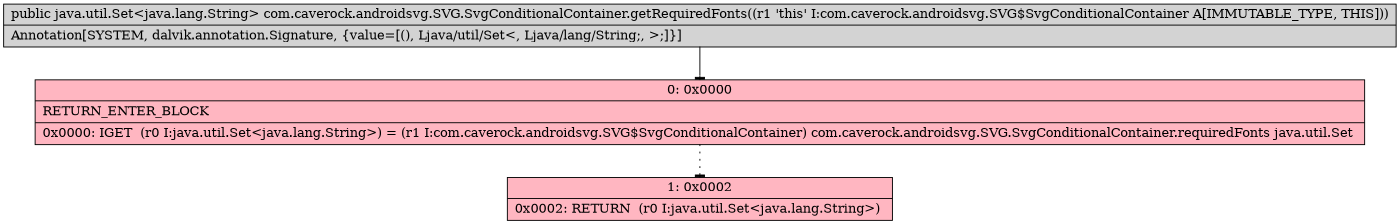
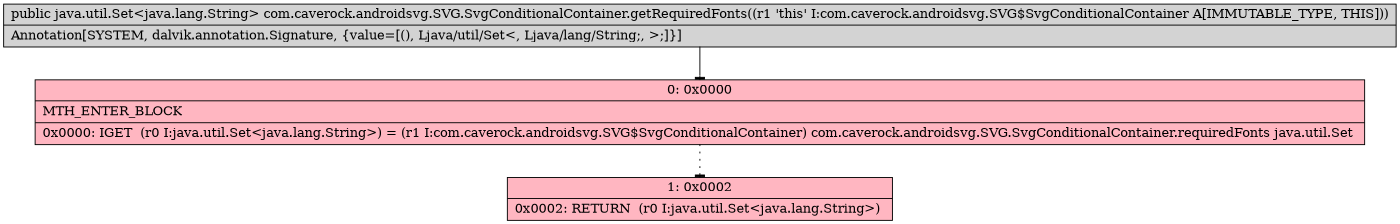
(126, 111) -> (113, 111)
